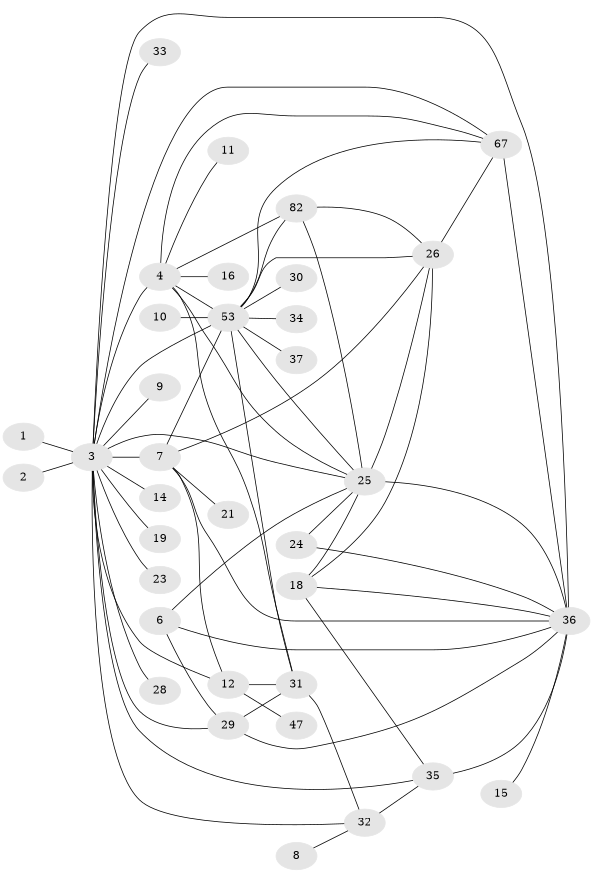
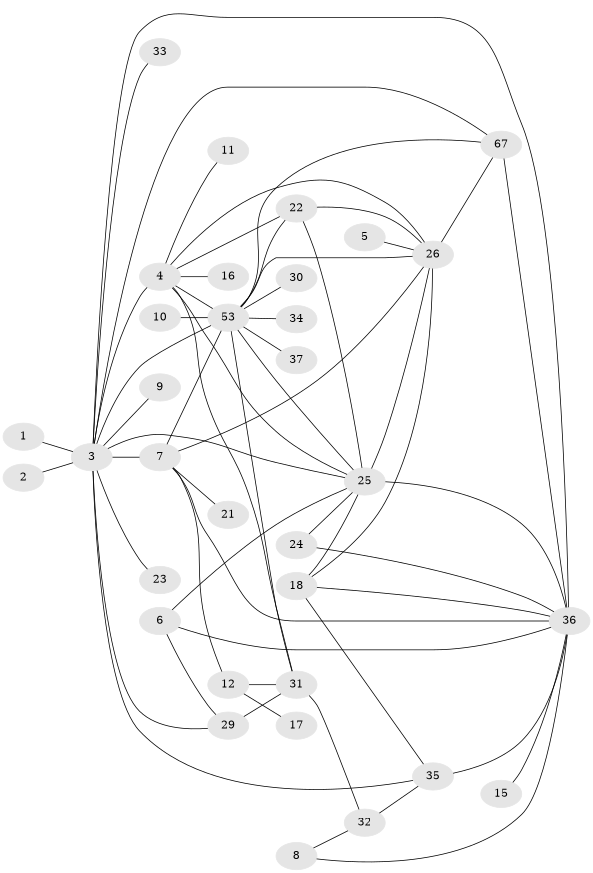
(272, 115) -> (295, 183)
(297, 208) -> (297, 208)
none -> (365, 237)
(160, 498) -> none
(160, 539) -> none
(130, 627) -> none
(160, 691) -> none
(411, 721) -> (510, 823)
(297, 726) -> (297, 726)
(113, 742) -> none
